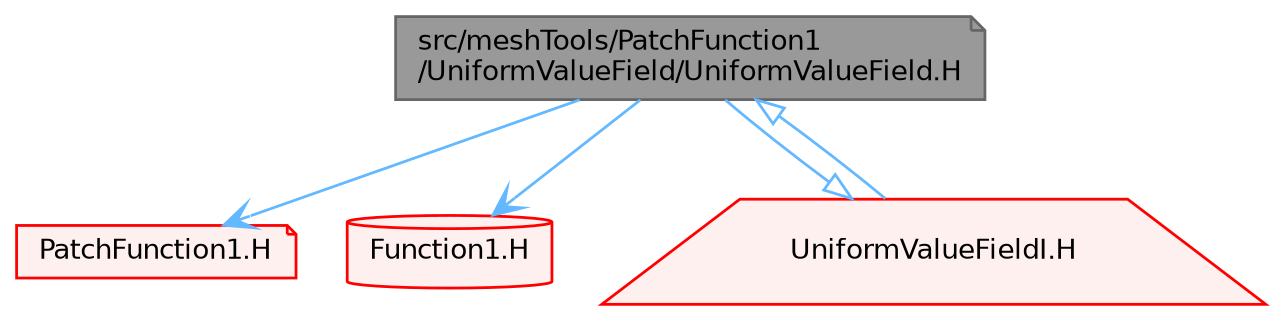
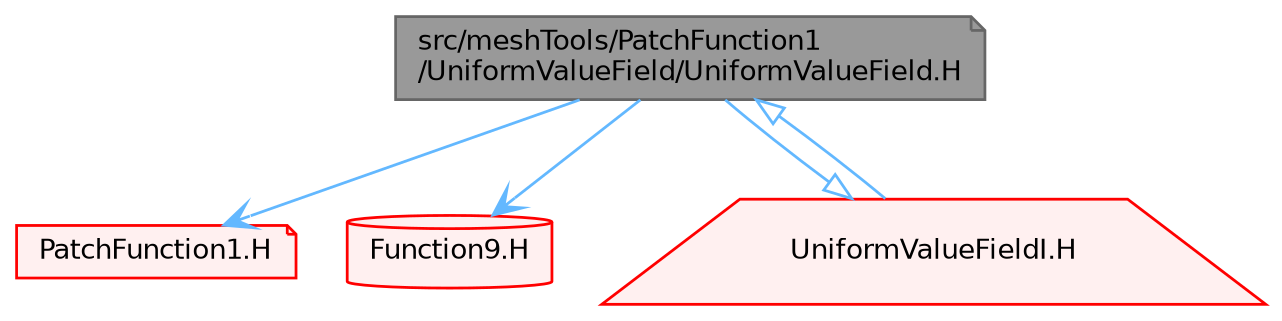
(450, 252) -> (450, 252)
